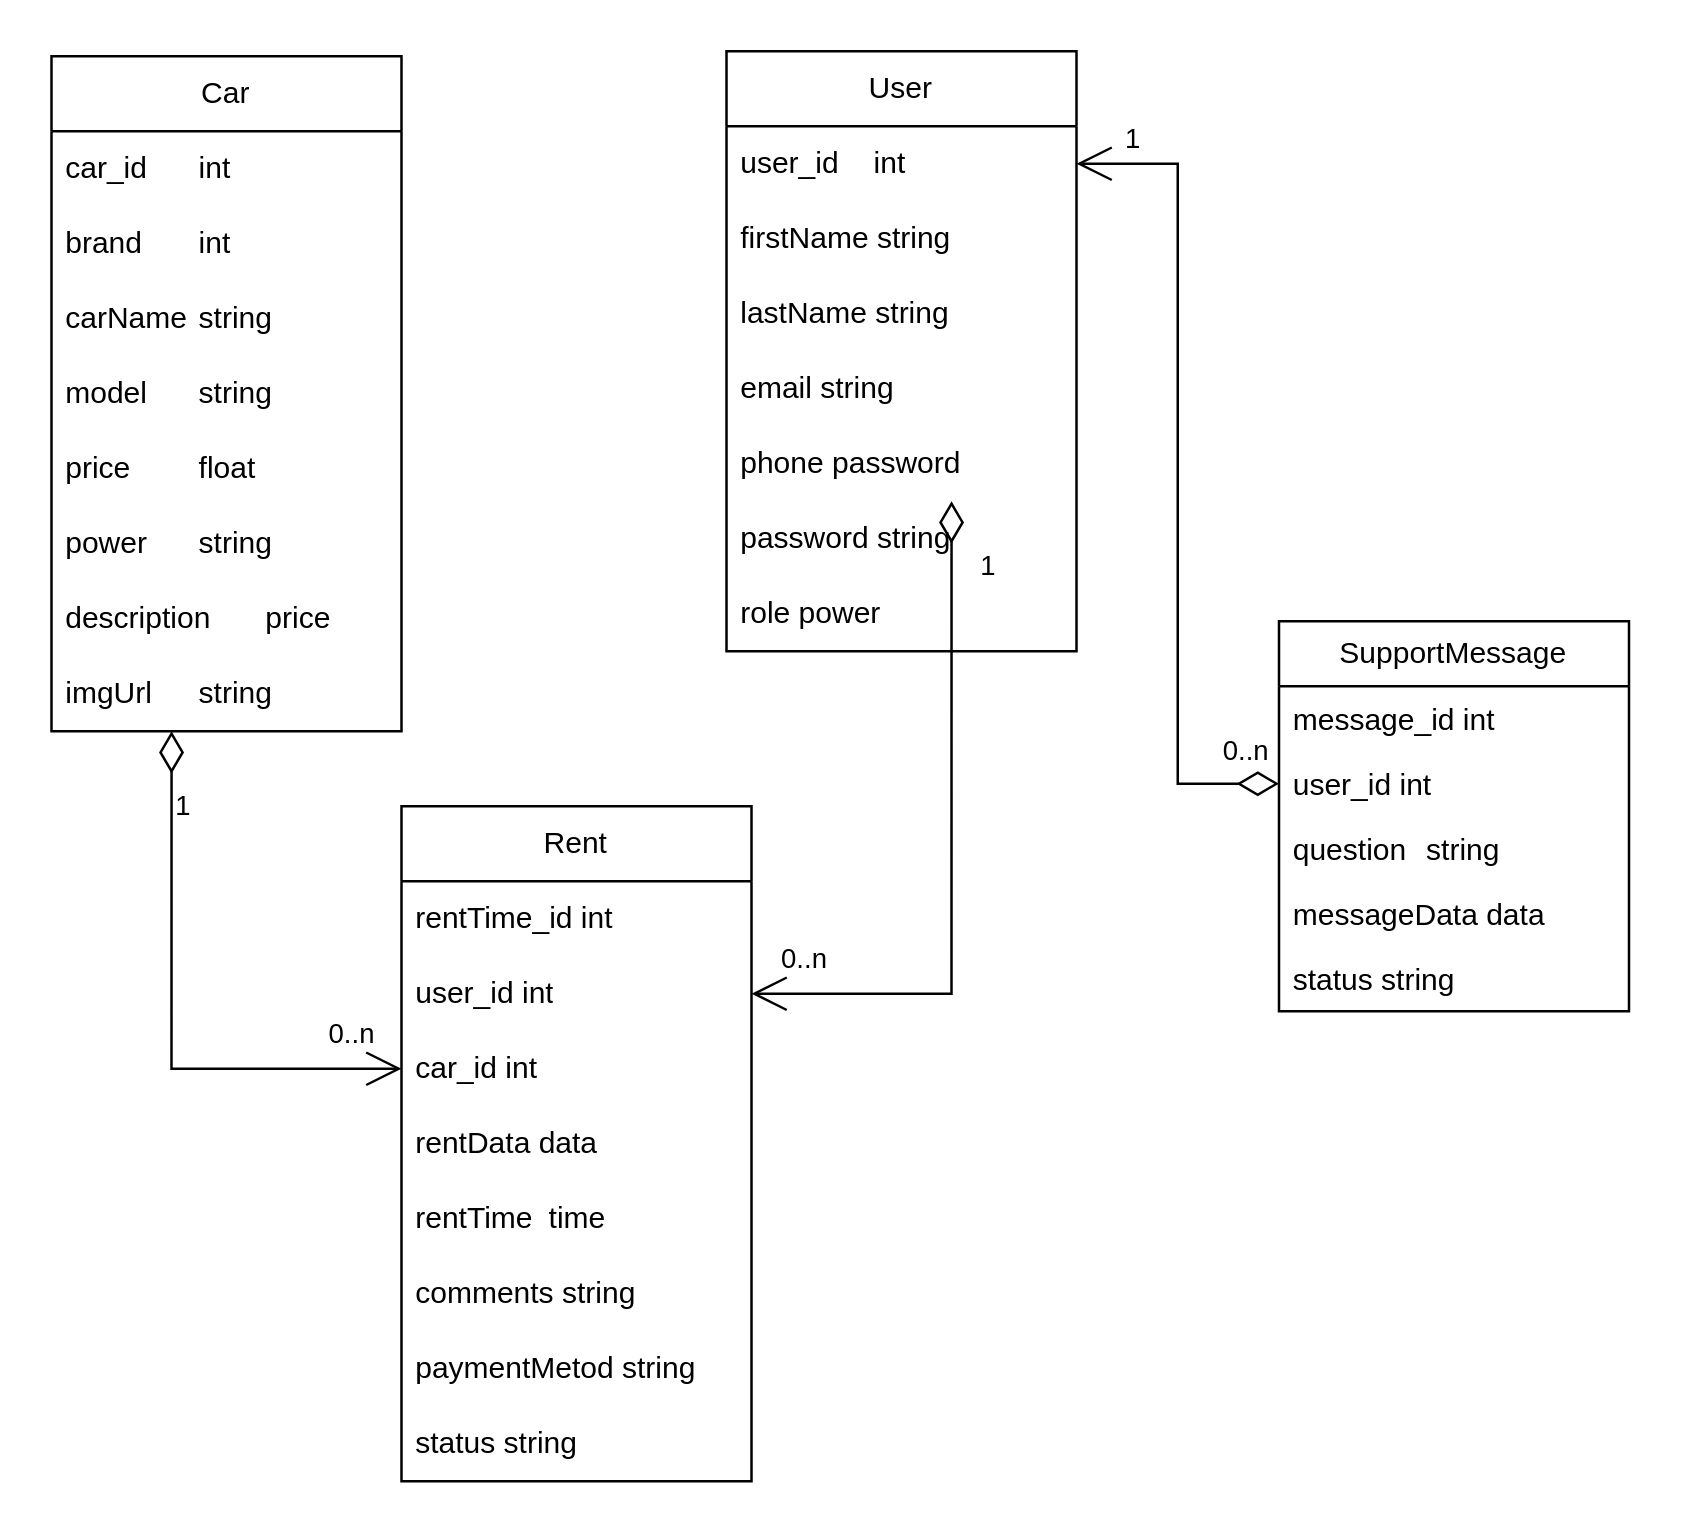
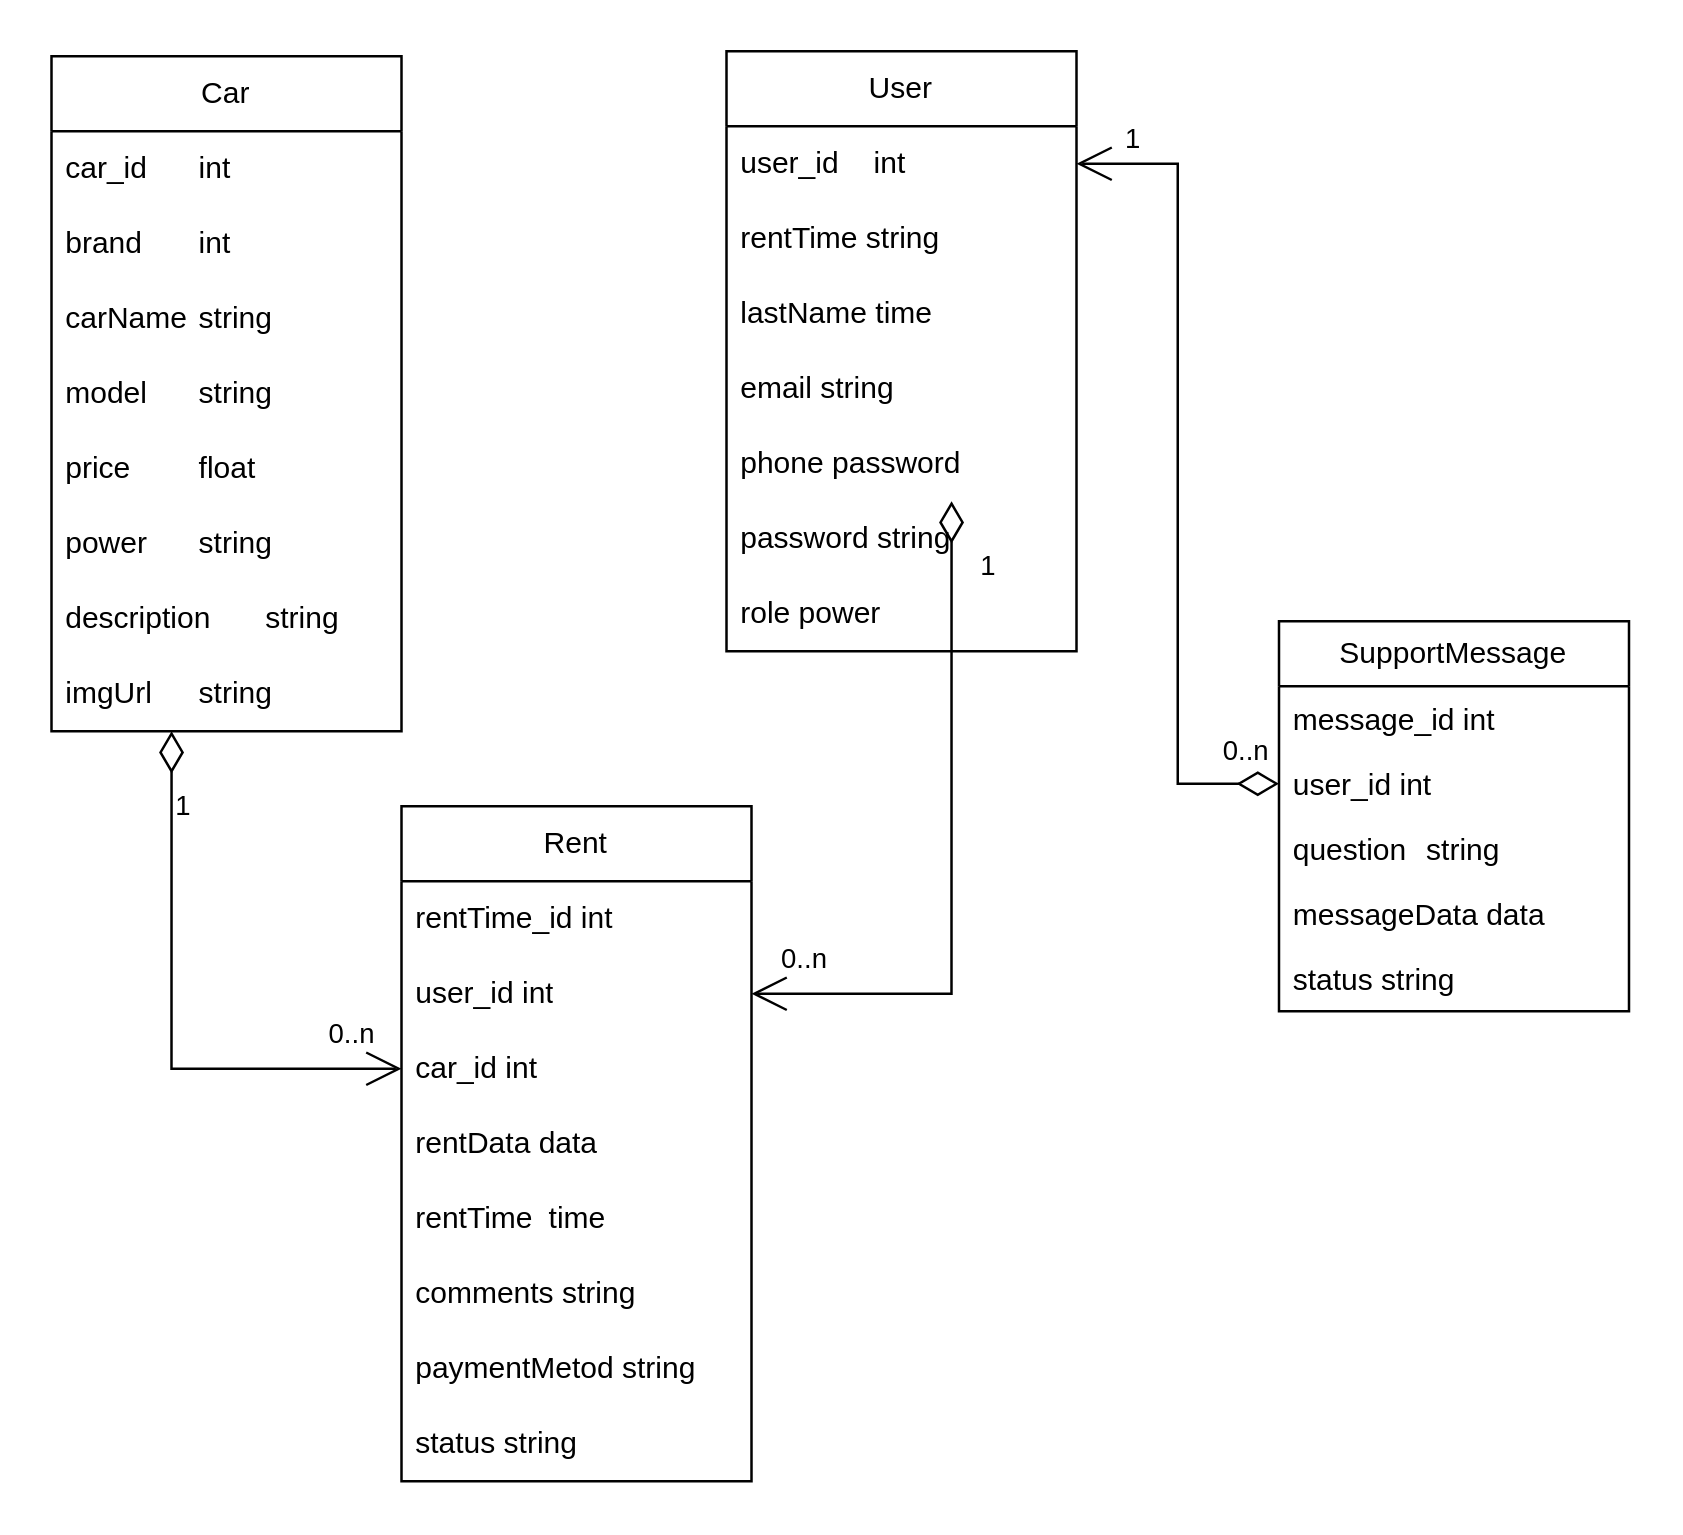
(864, 239) -> (856, 239)
(856, 314) -> (839, 314)
(197, 619) -> (206, 619)
